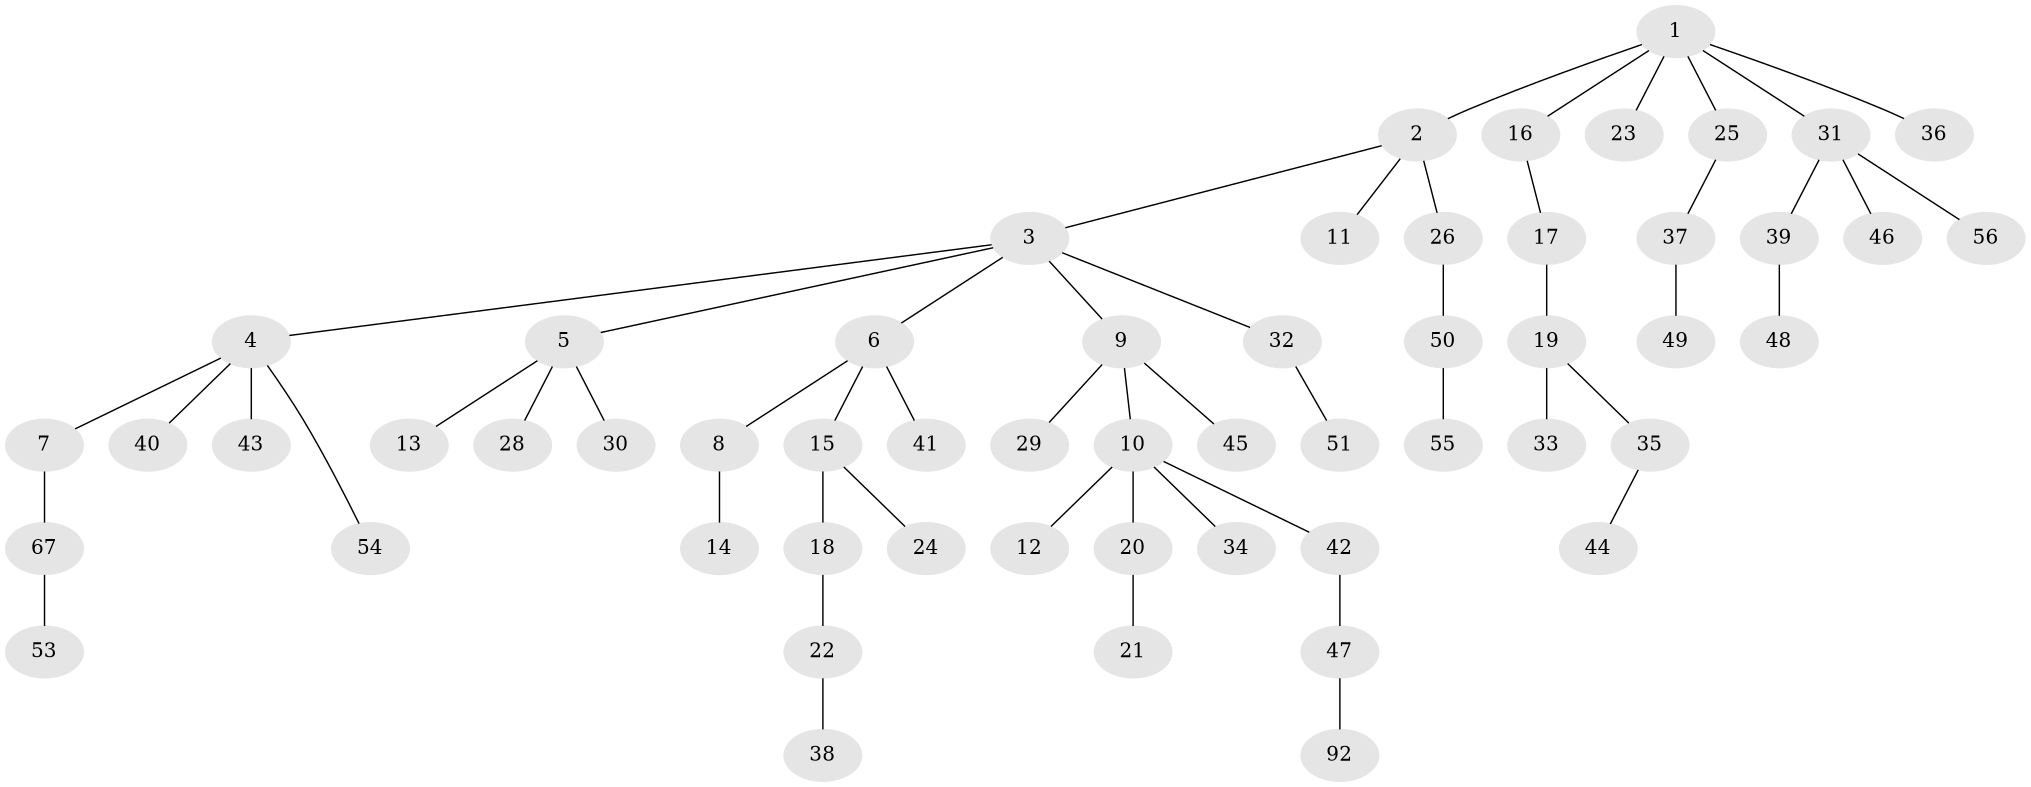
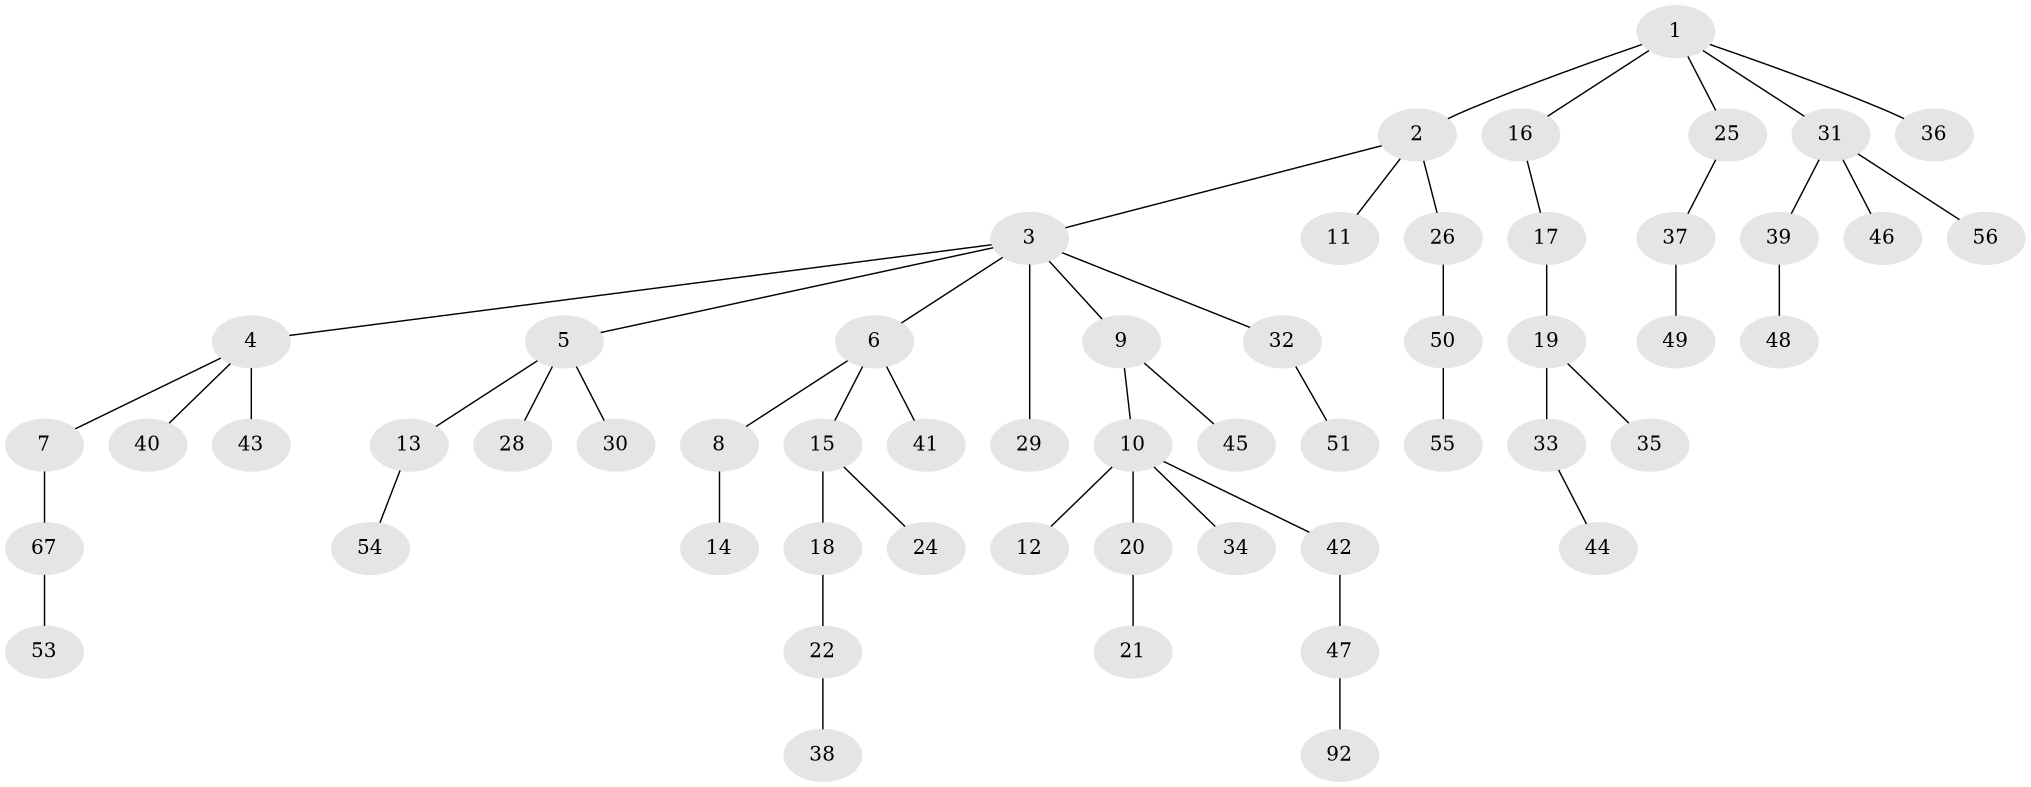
(1624, 135) -> none
(1076, 394) -> (1030, 342)
(317, 443) -> (390, 497)
(1624, 497) -> (1573, 497)
